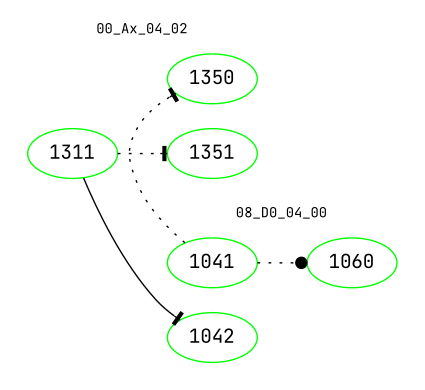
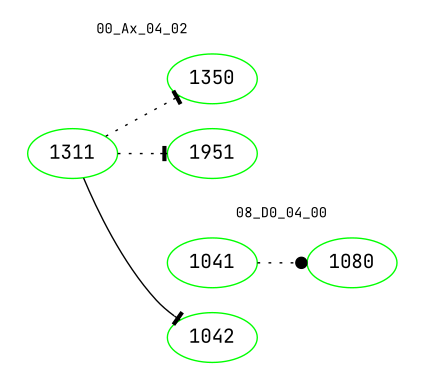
(212, 154) -> (212, 154)
(133, 171) -> (139, 118)
(352, 263) -> (352, 263)
